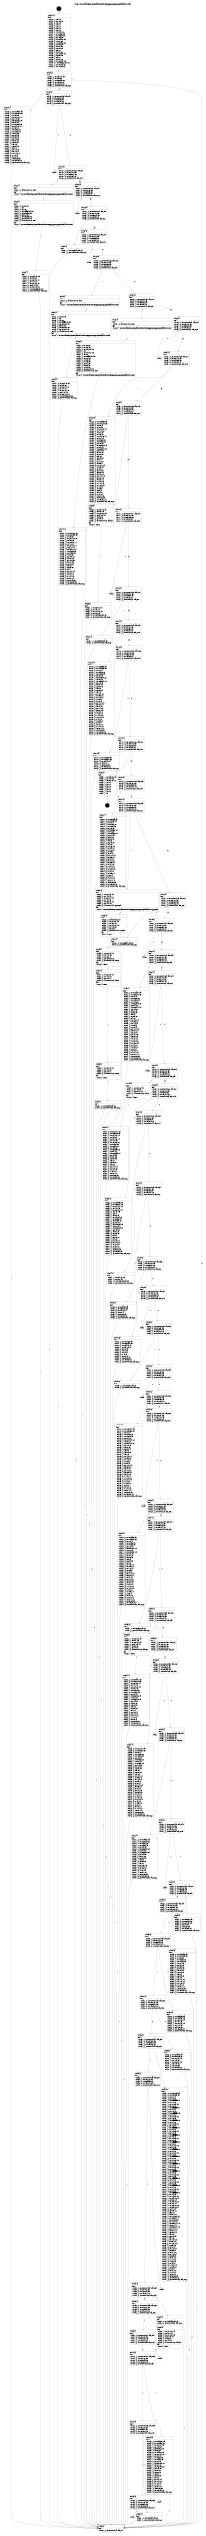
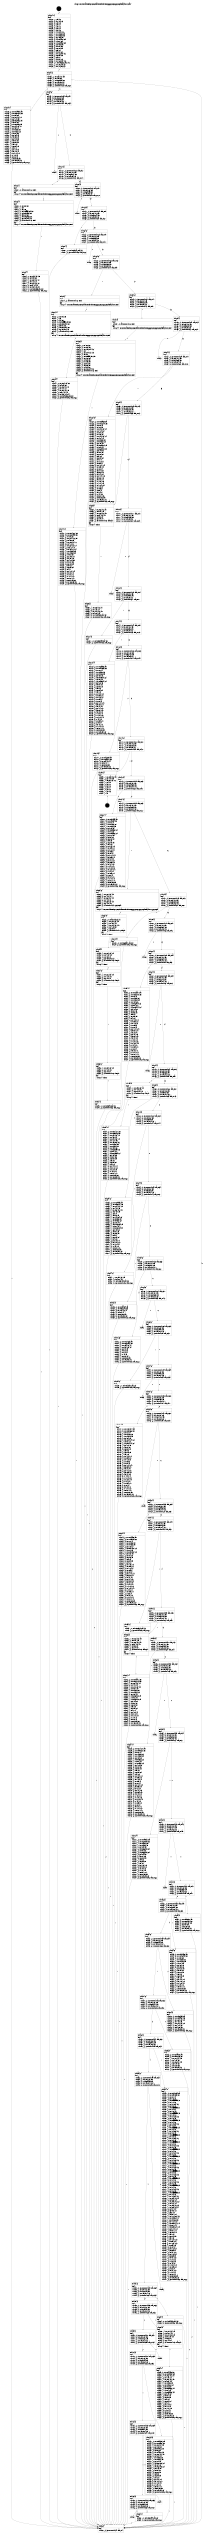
none -> (169, 2393)
